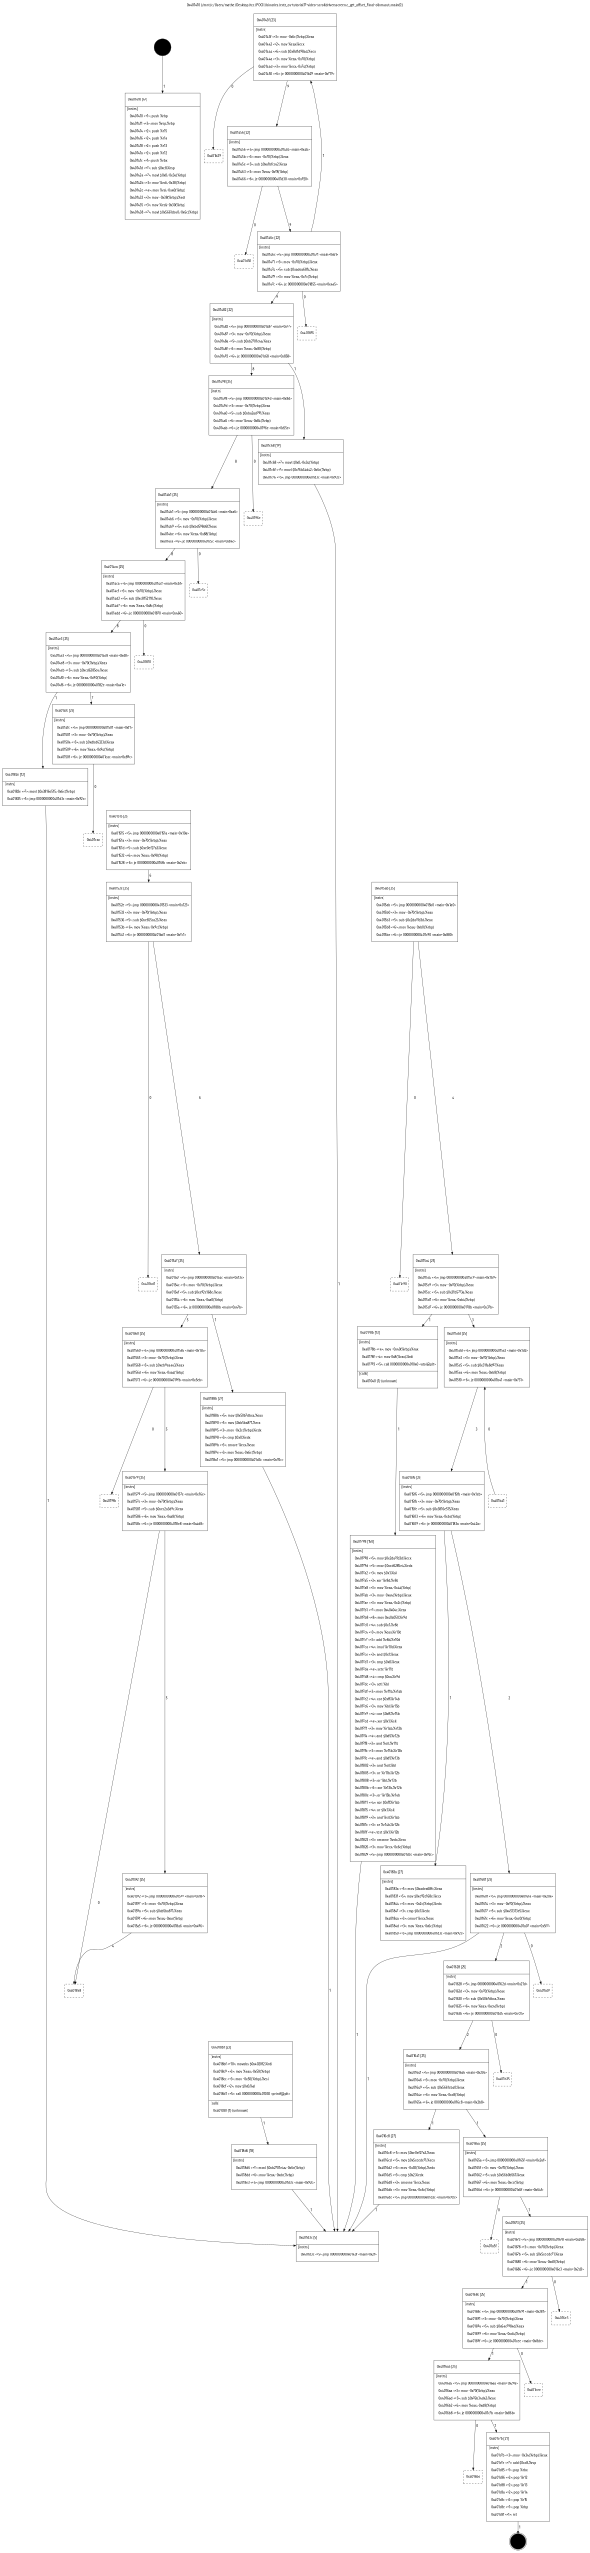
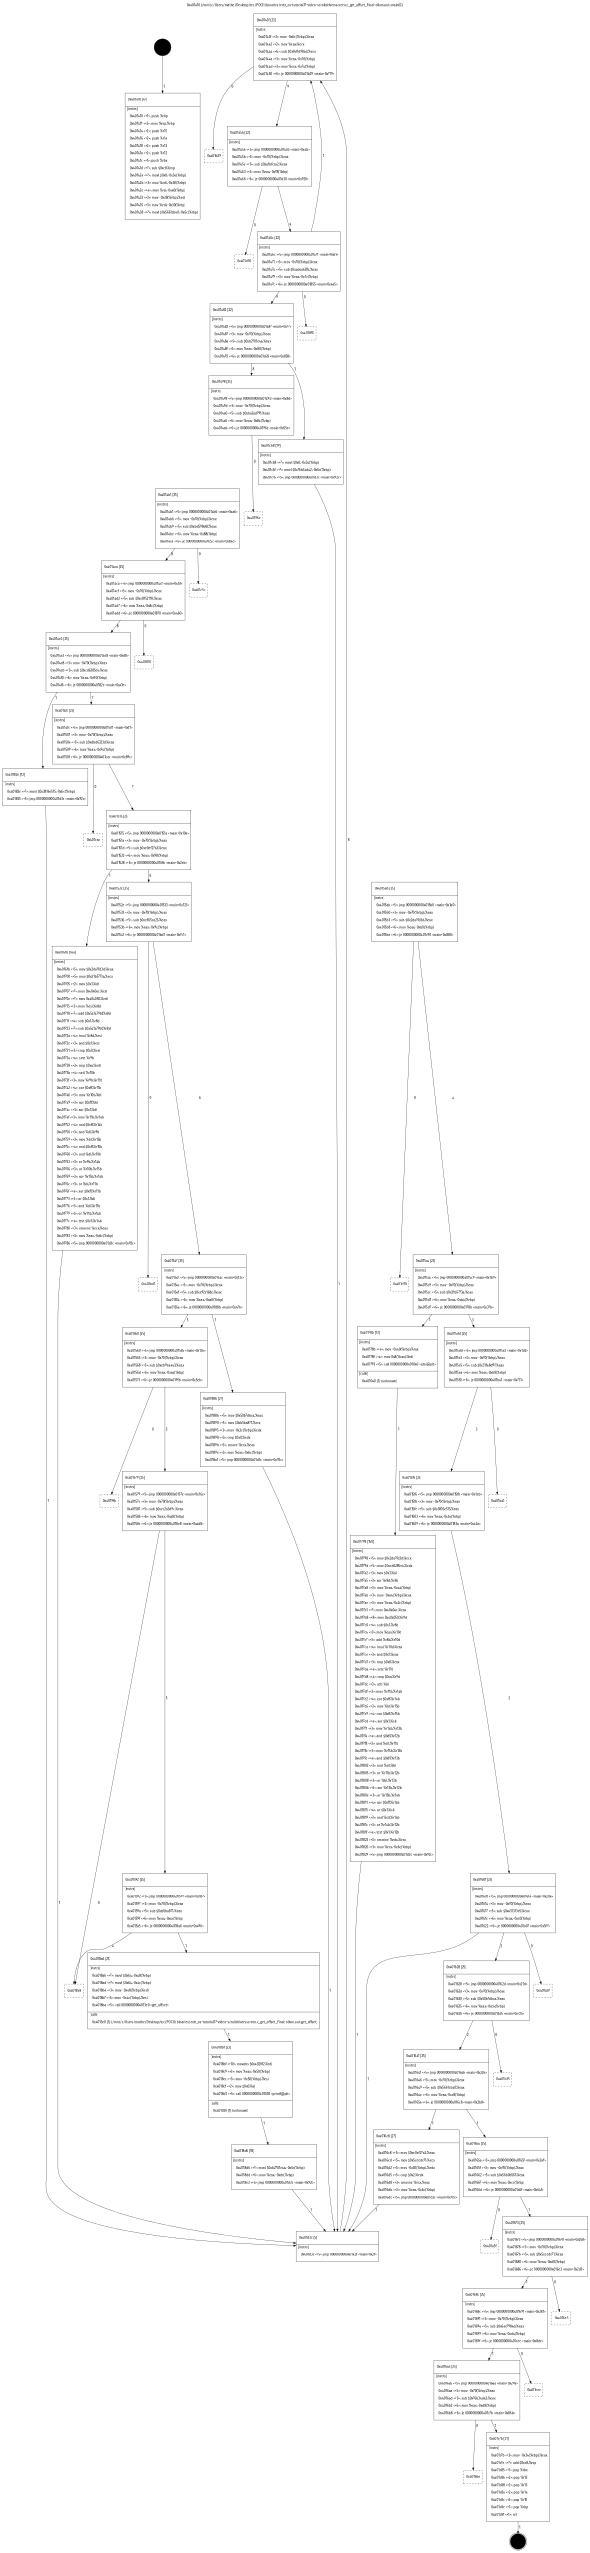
(225, 461) -> none
none -> (121, 786)
none -> (95, 1098)
none -> (347, 1155)
(485, 1442) -> (495, 1439)
(423, 1903) -> none
none -> (204, 1991)
